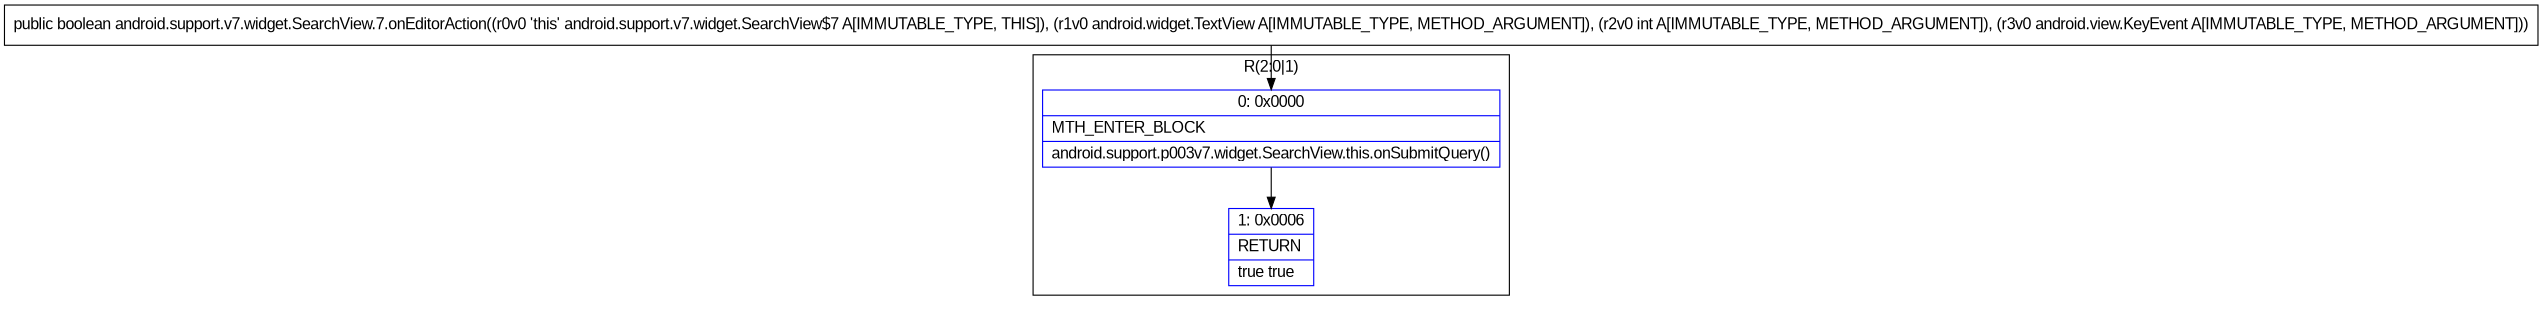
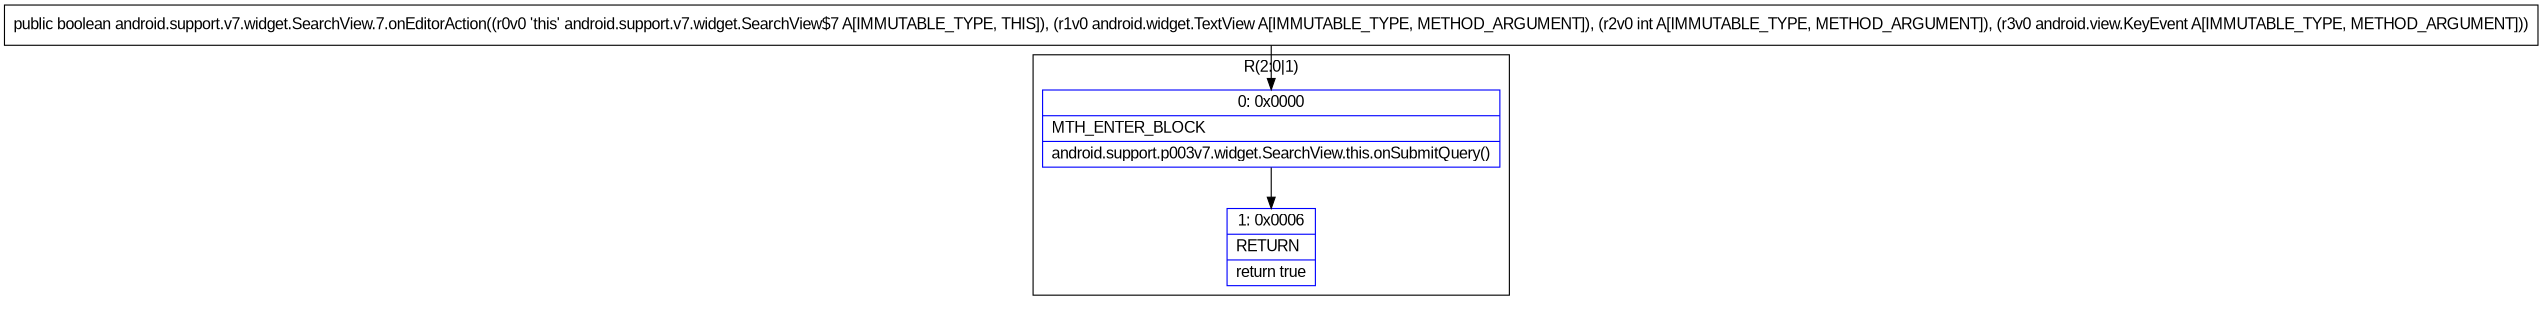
(1266, 272) -> (1271, 272)
